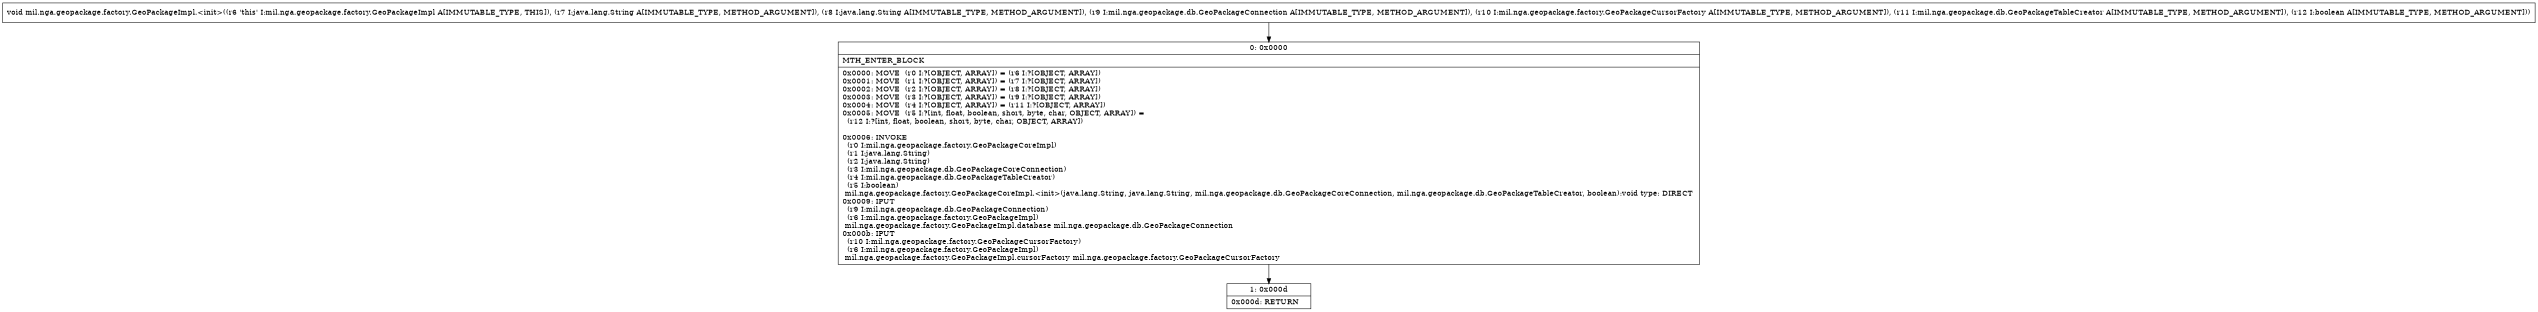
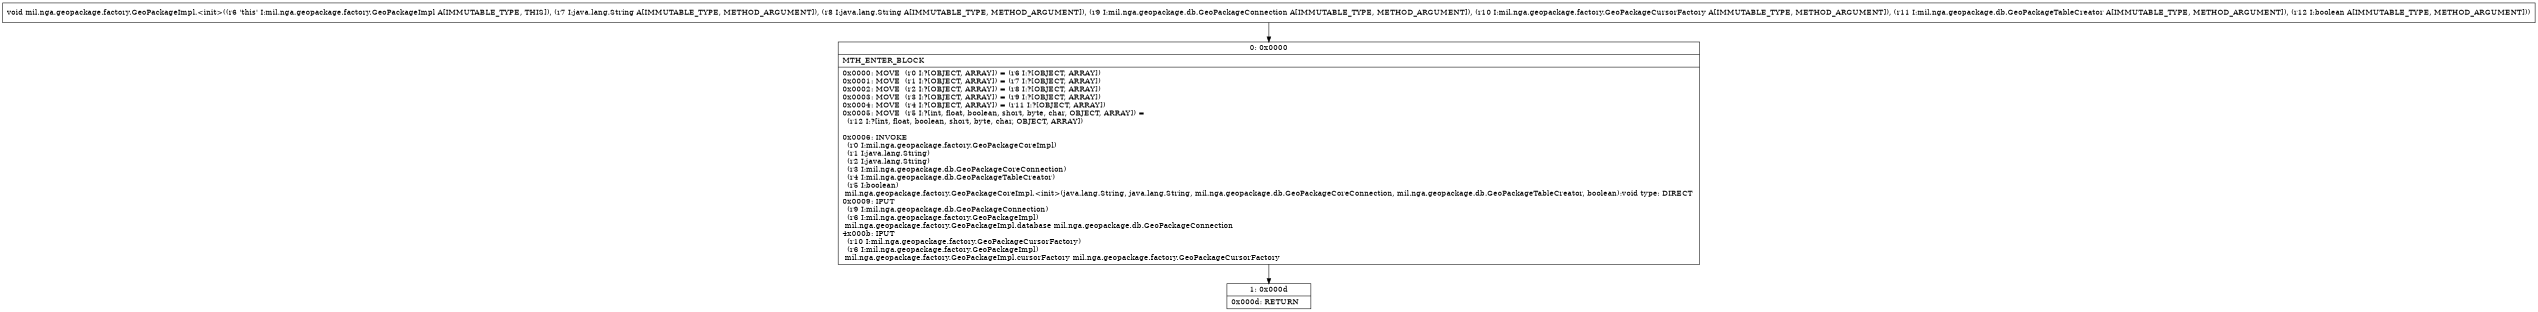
(871, 234) -> (871, 234)
